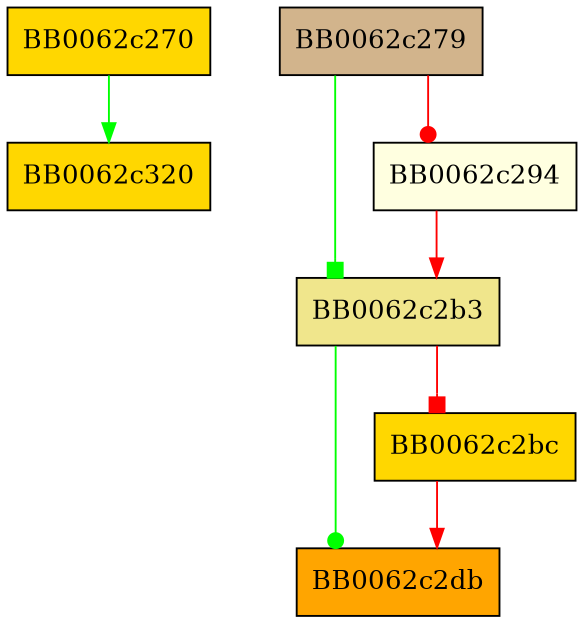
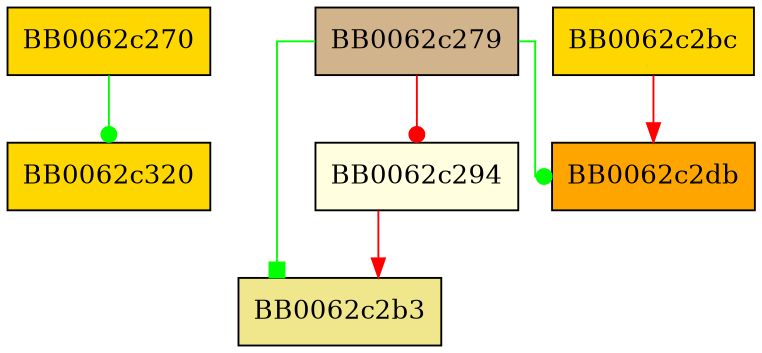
(109, 99) -> (109, 101)
(437, 370) -> none
(336, 440) -> (535, 102)
